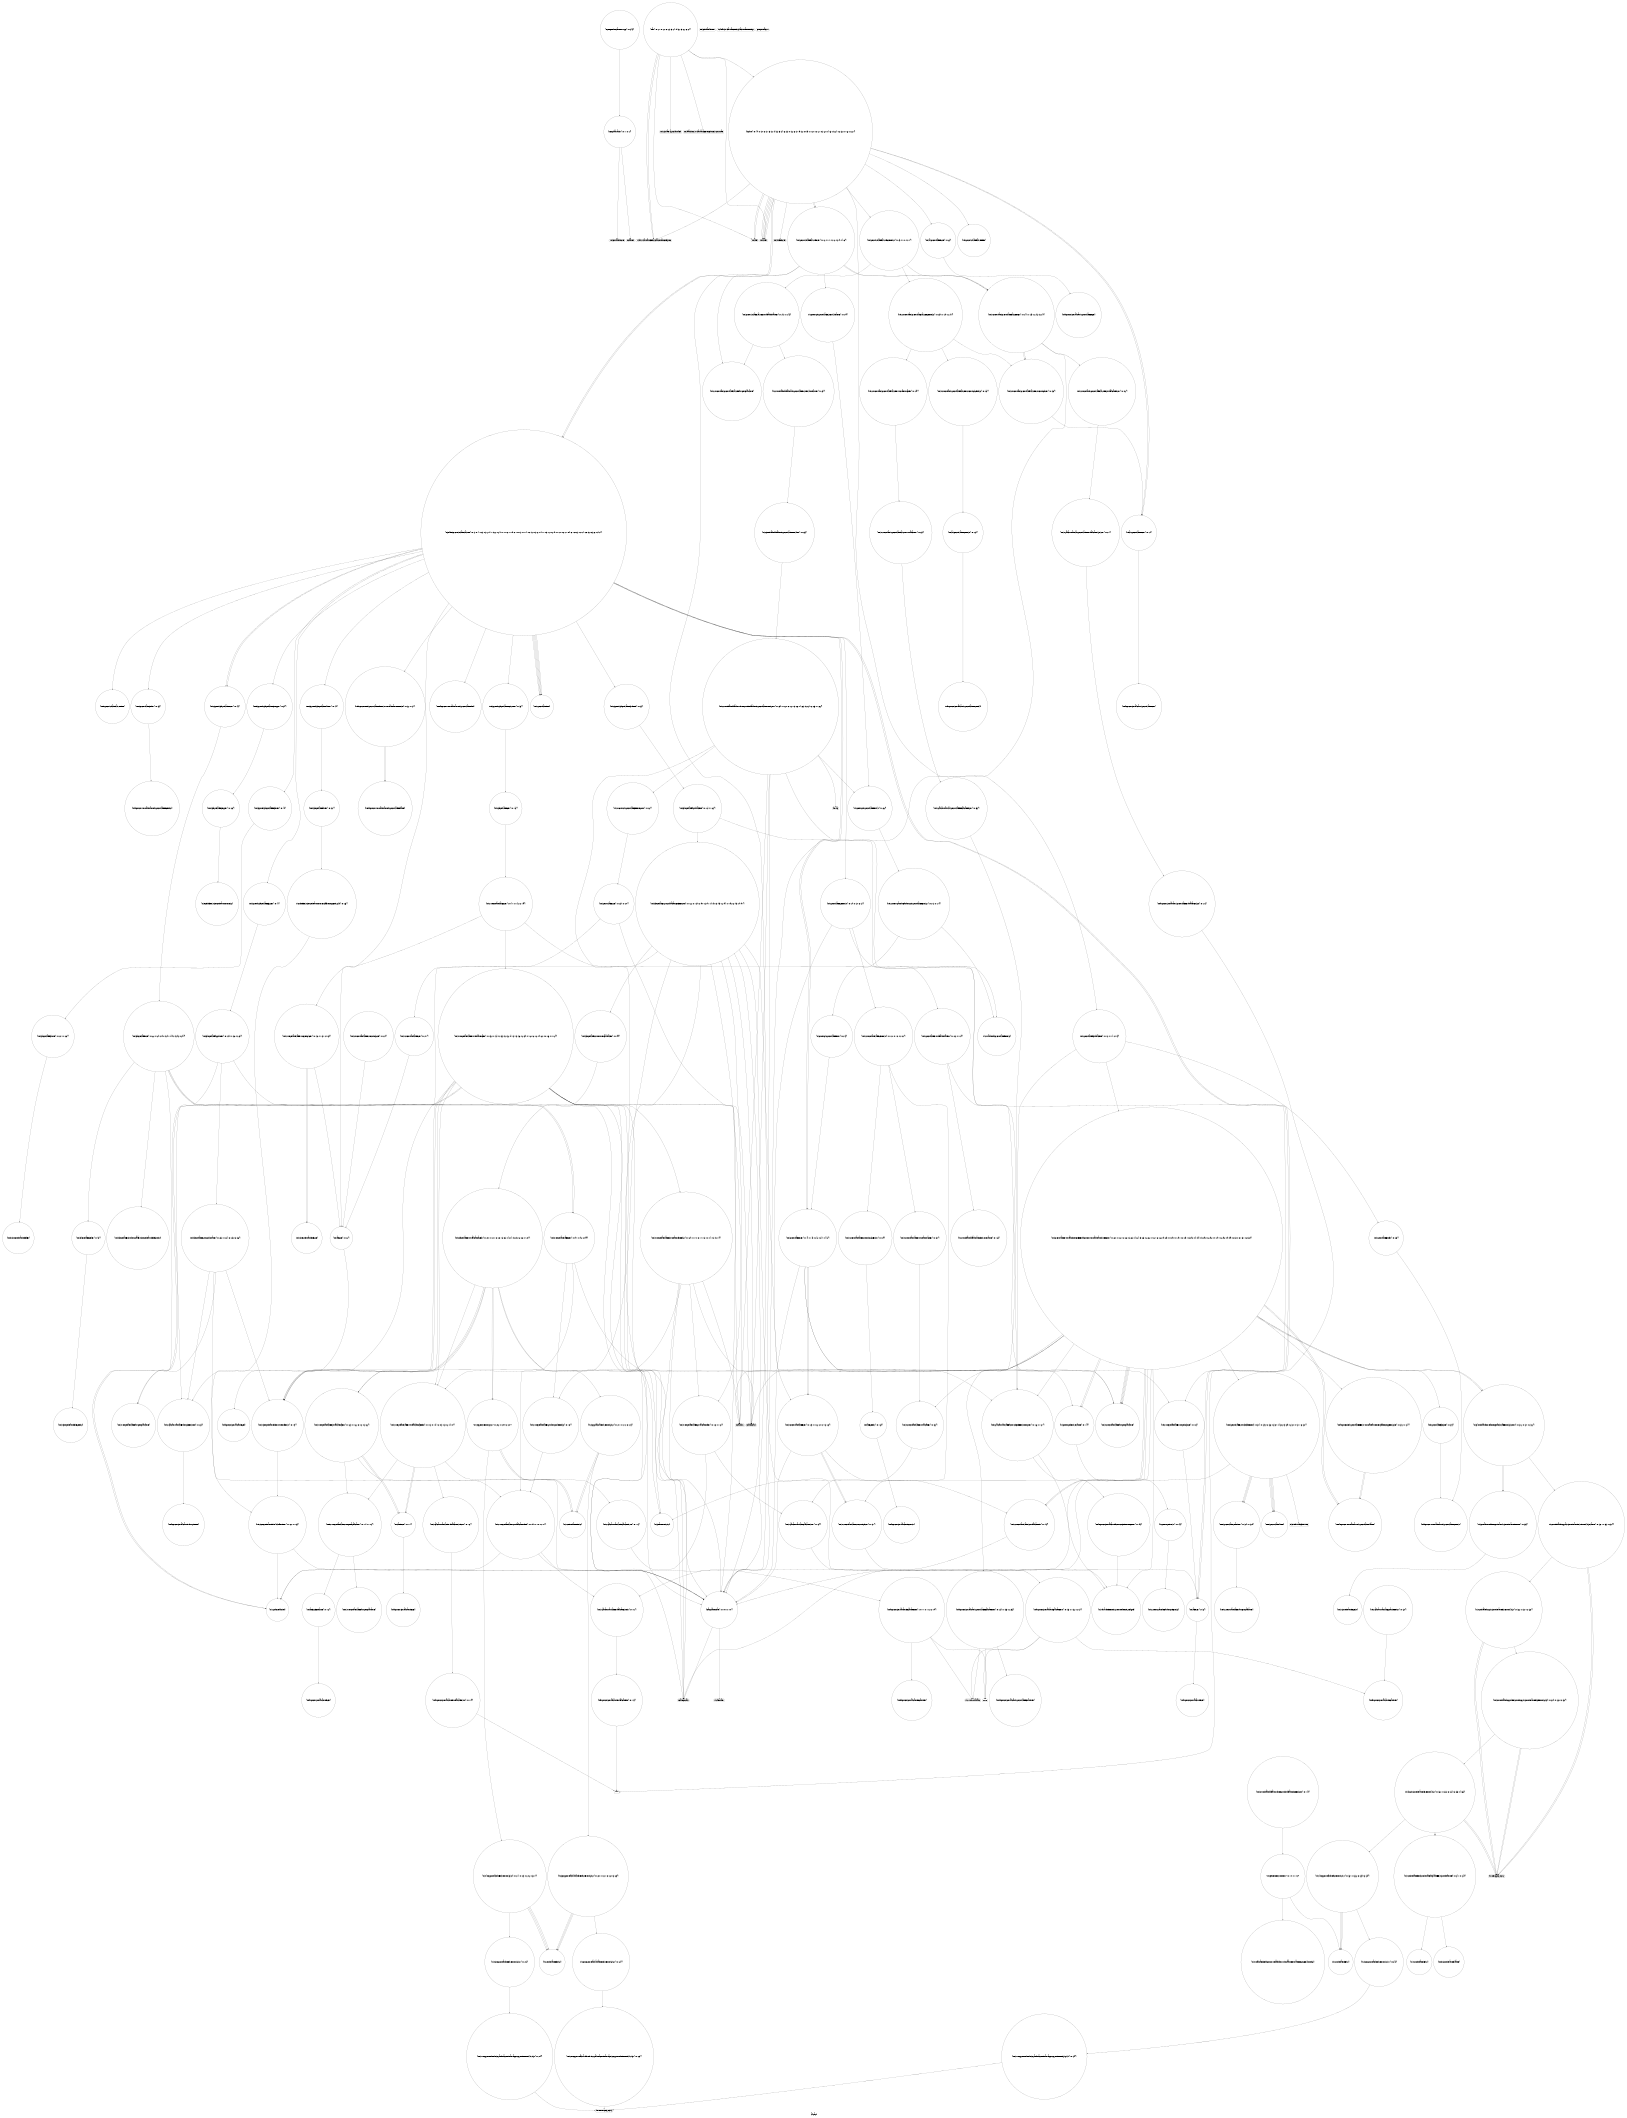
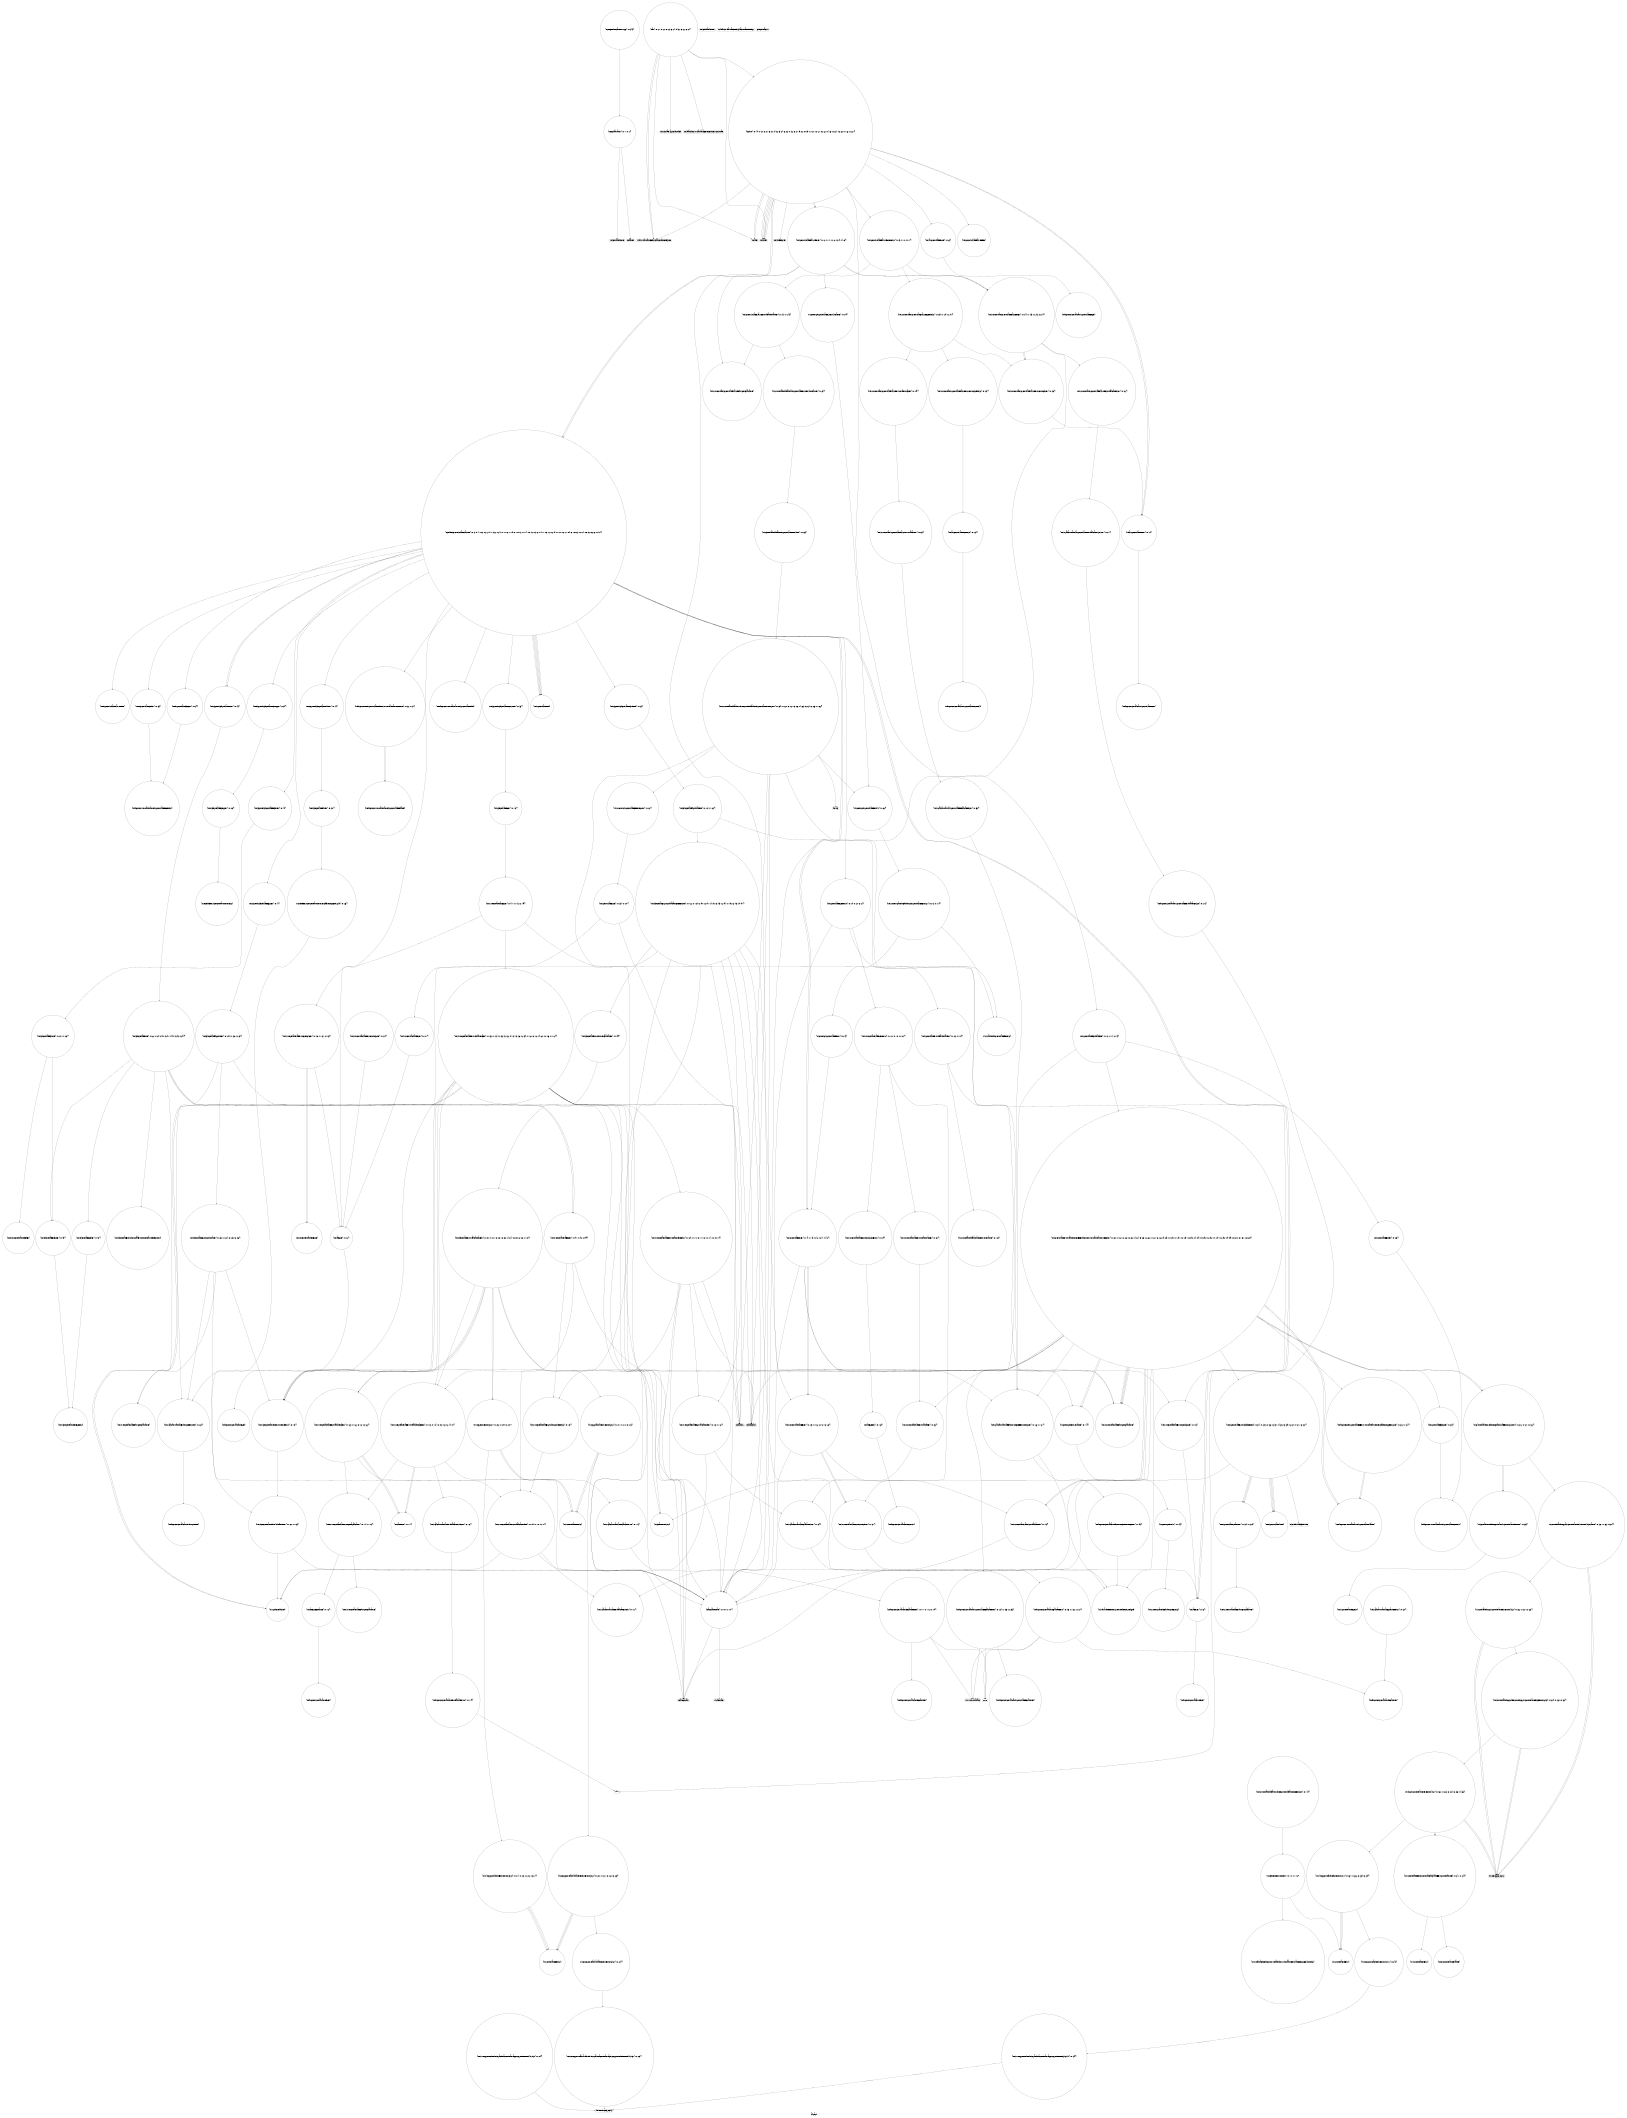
none -> (185, 707)
none -> (53, 1238)
(403, 1610) -> none
(617, 1700) -> none
(510, 1962) -> none
